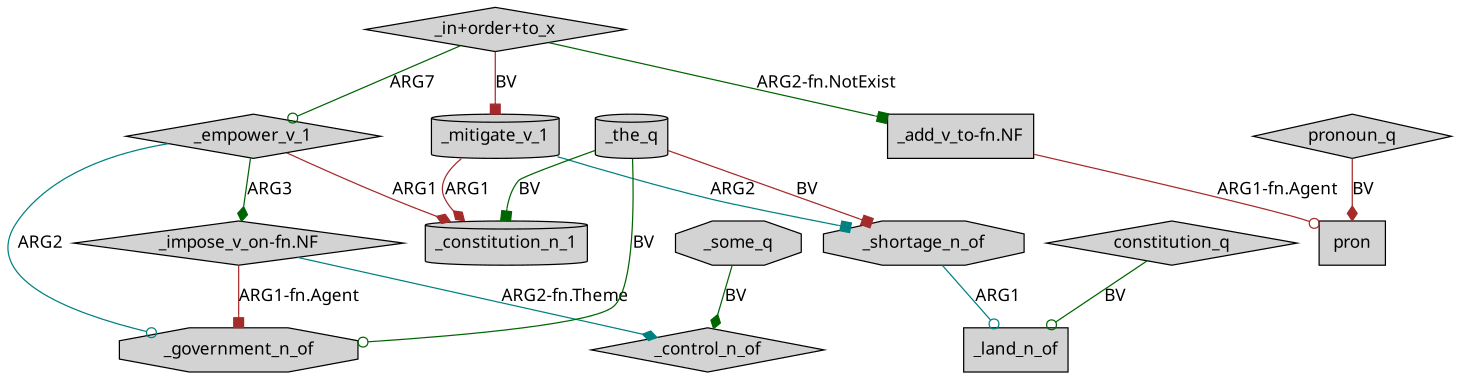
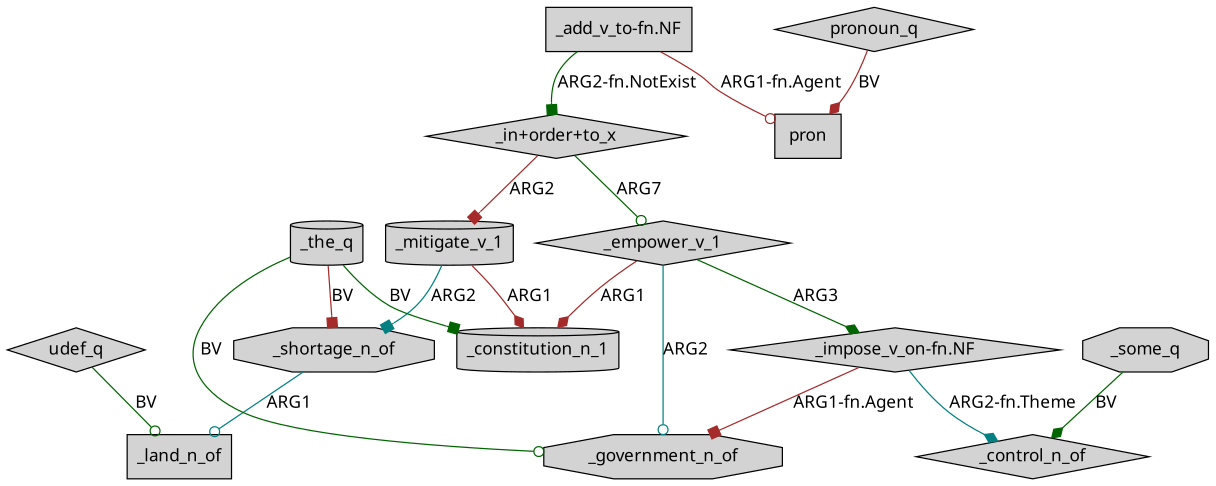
(712, 79) -> (558, 73)
(506, 83) -> (532, 190)
(1172, 243) -> (76, 350)
